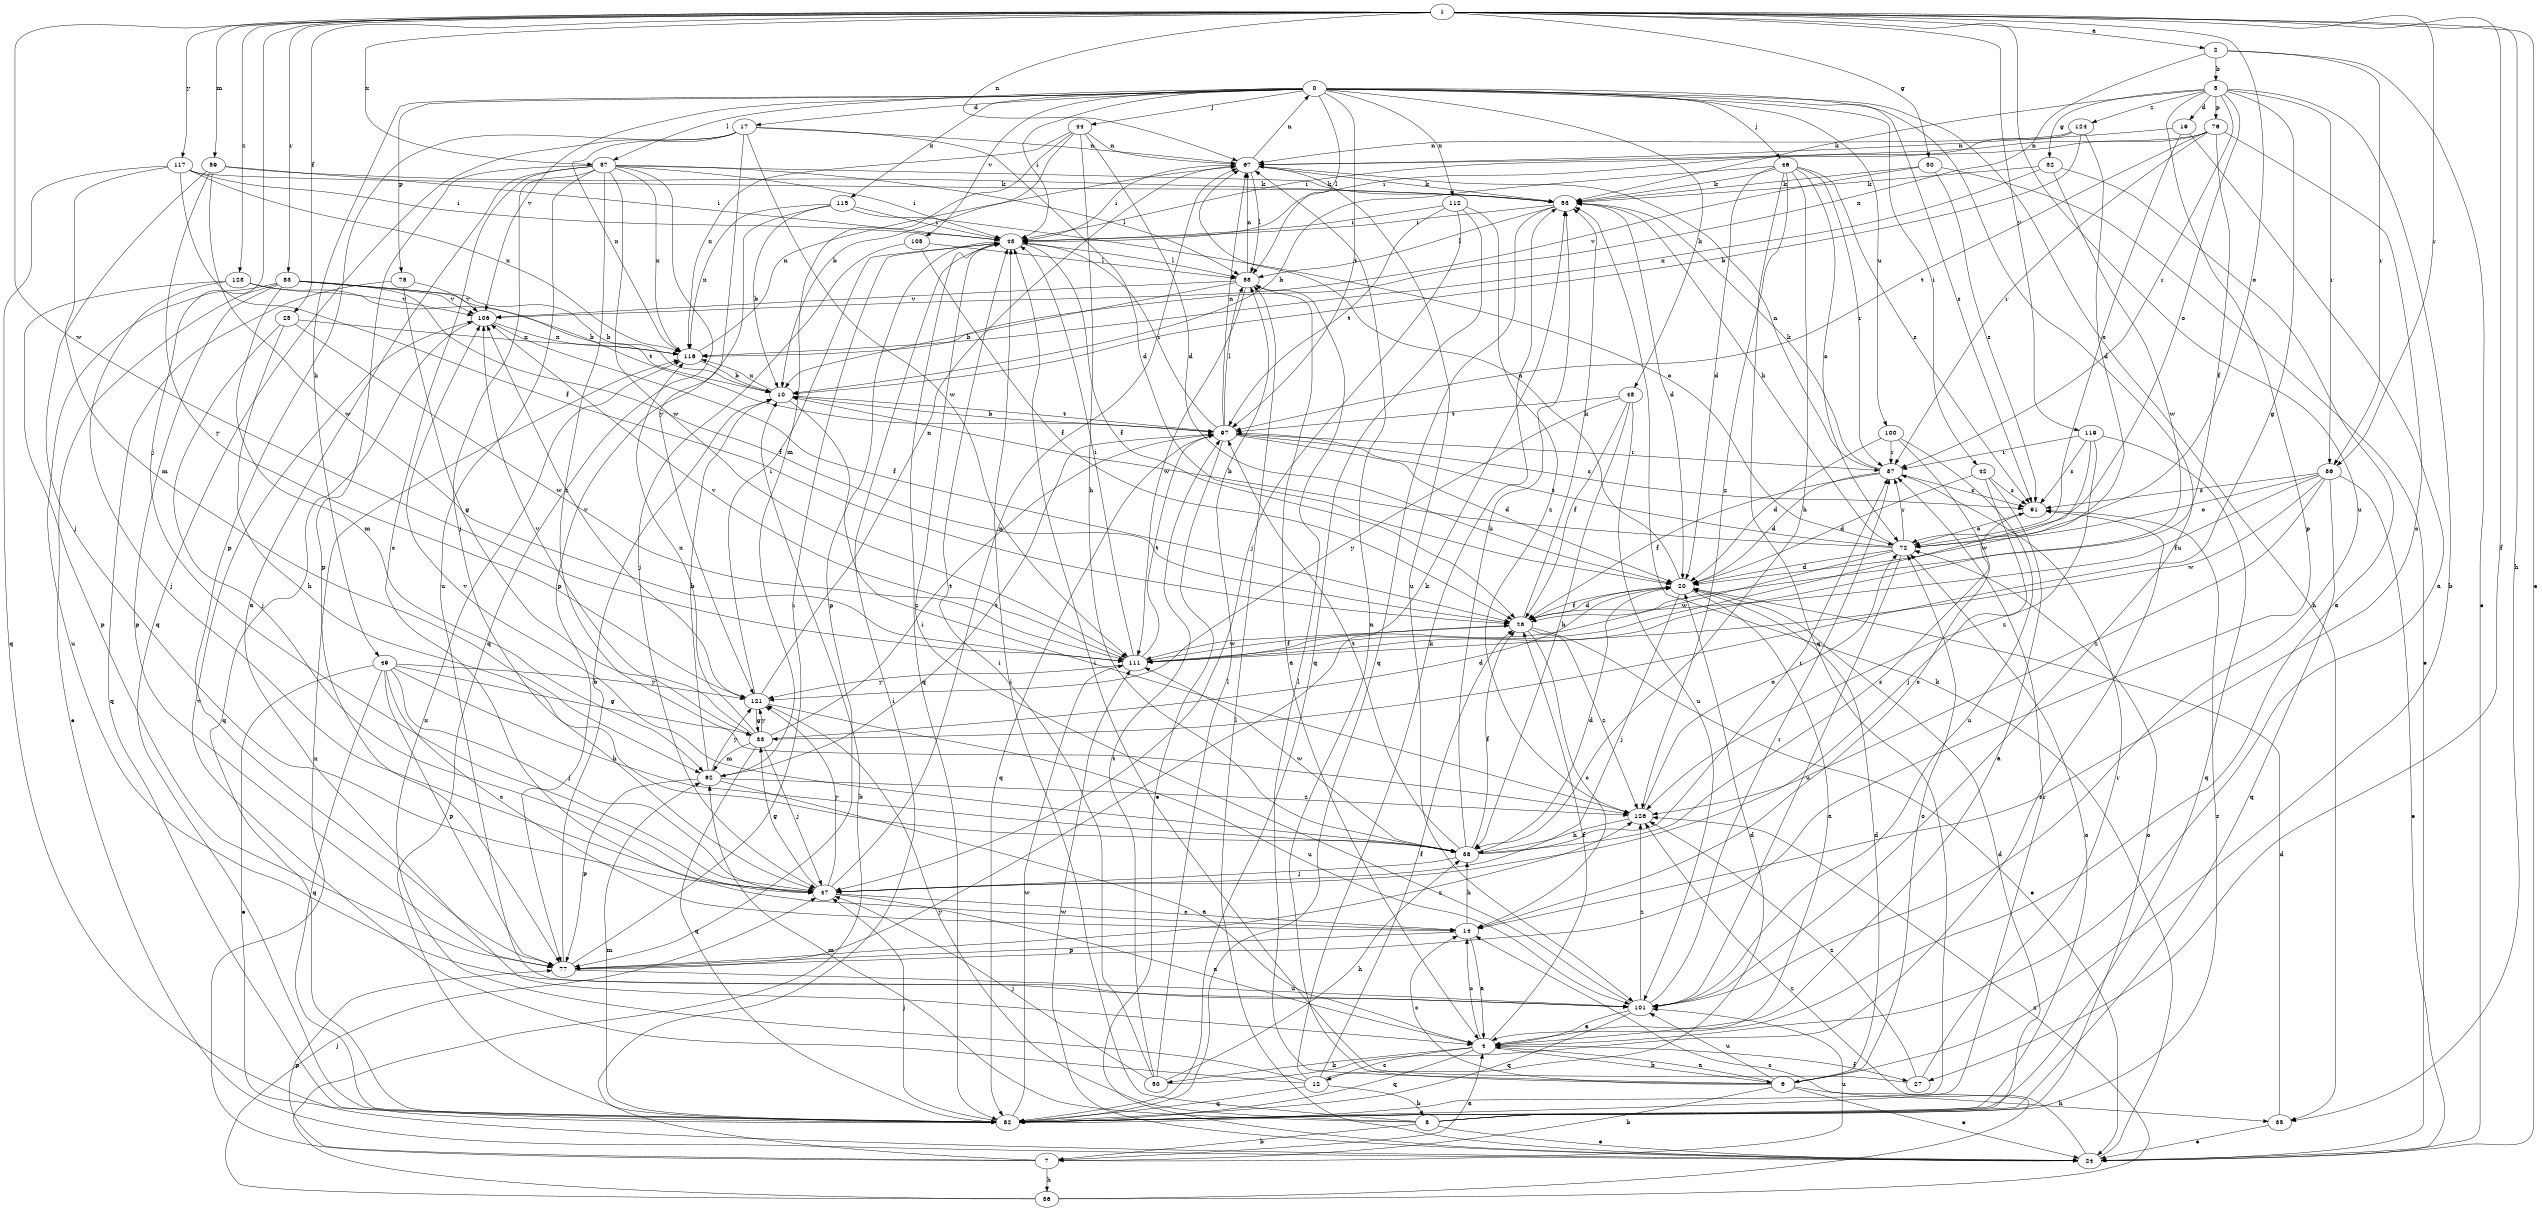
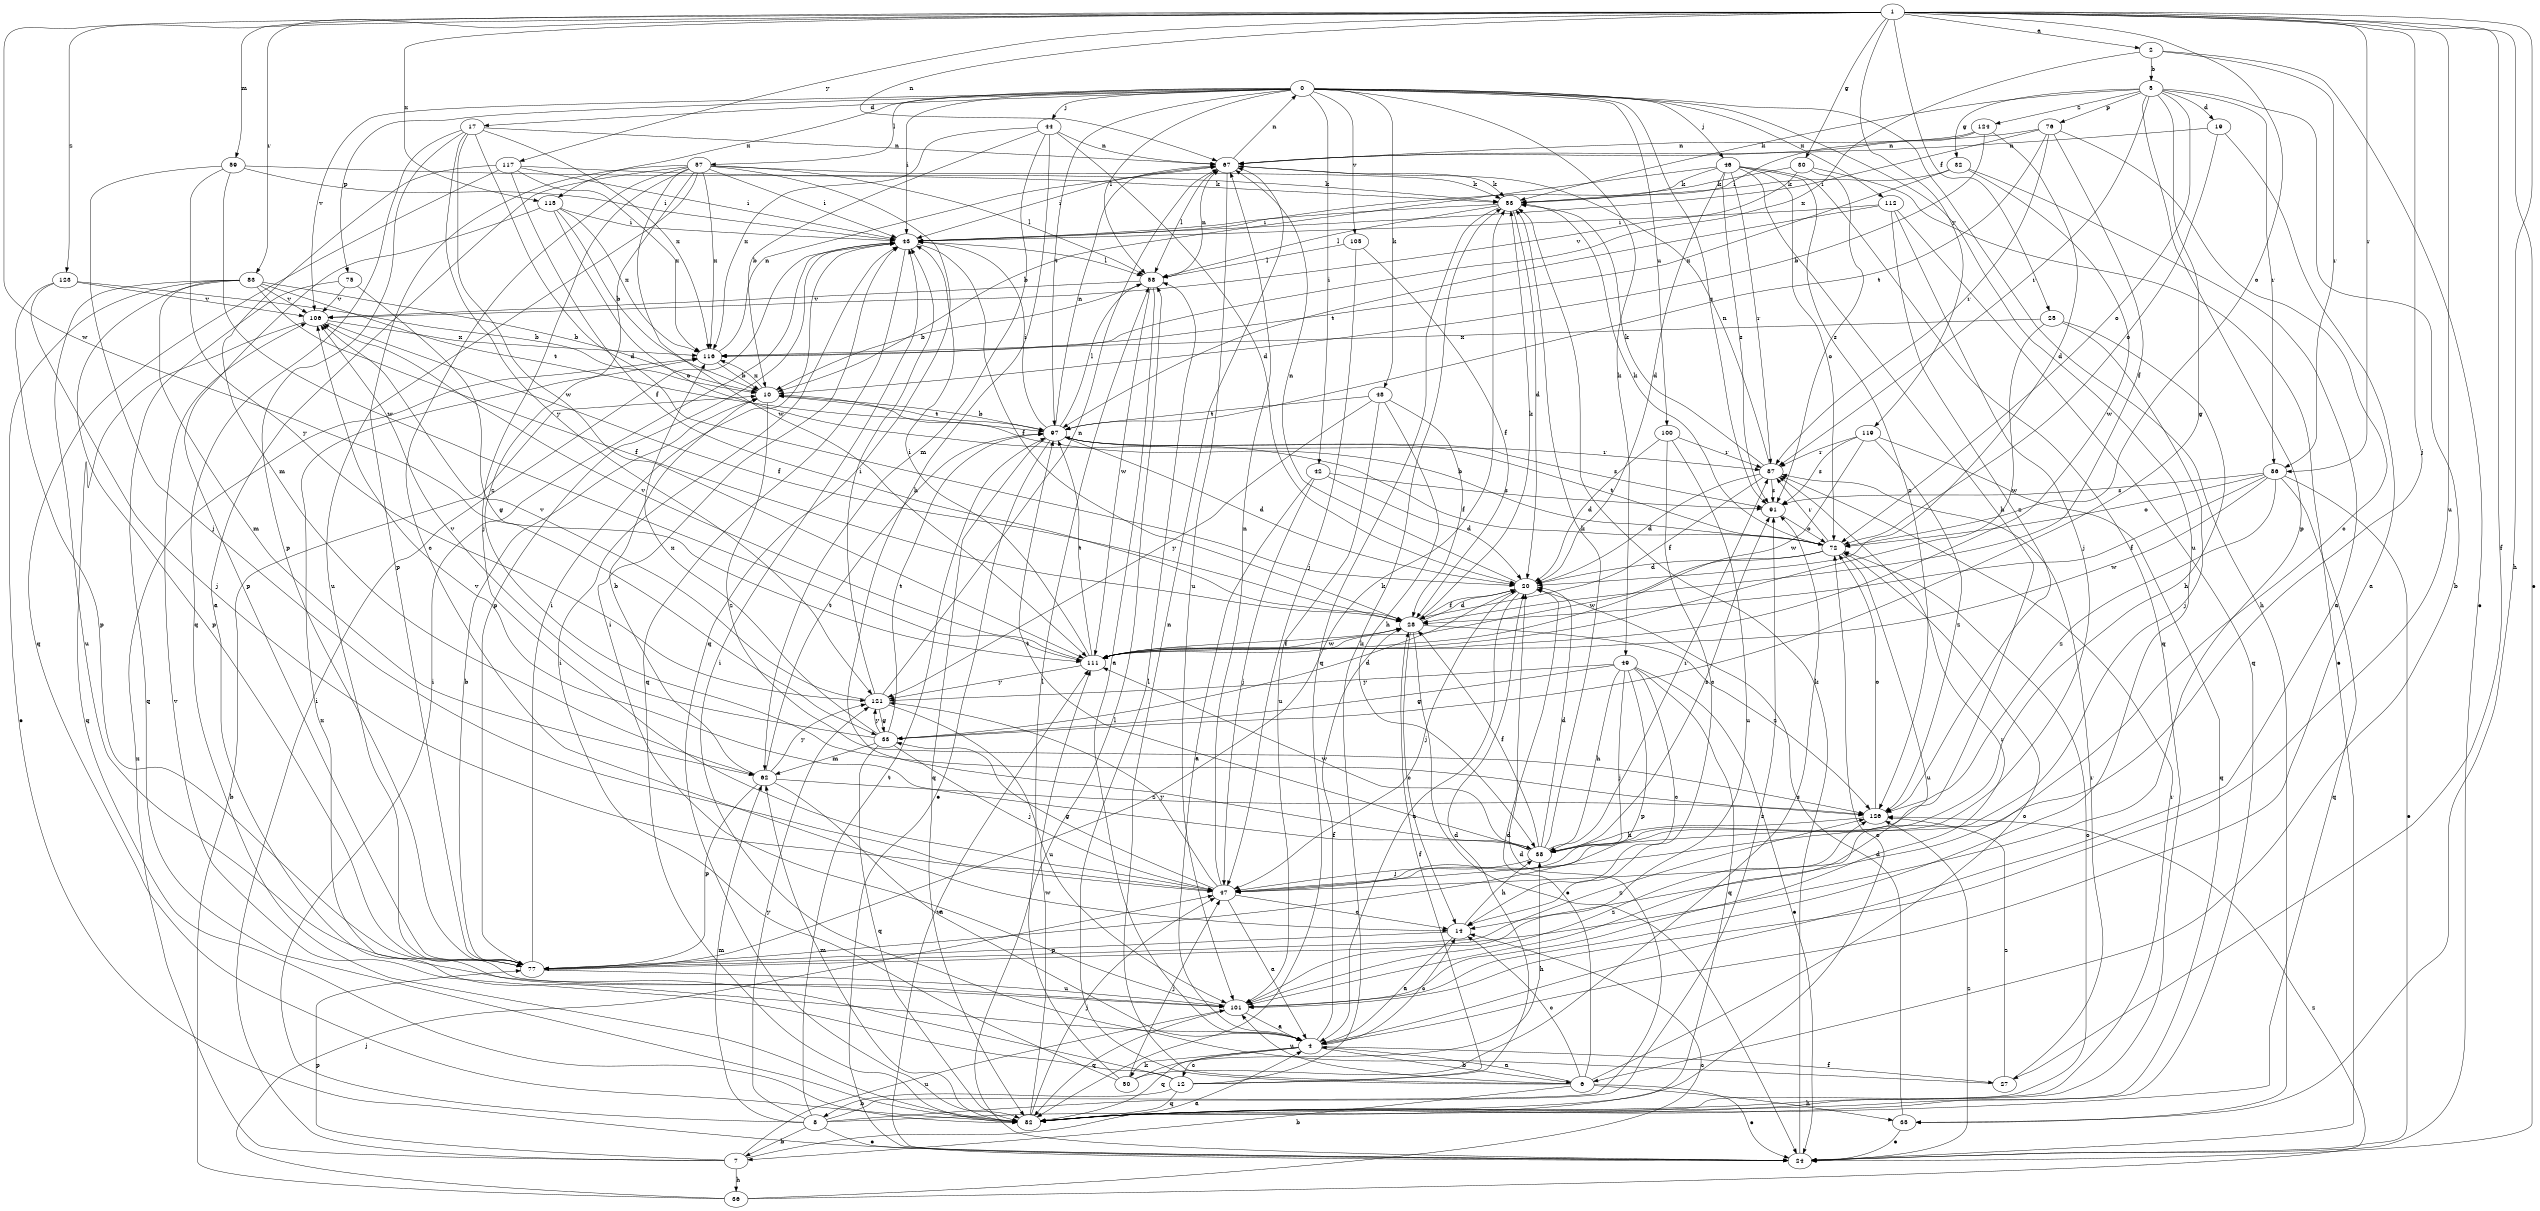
(749, 24) -> (720, 24)
(1118, 742) -> (891, 766)
